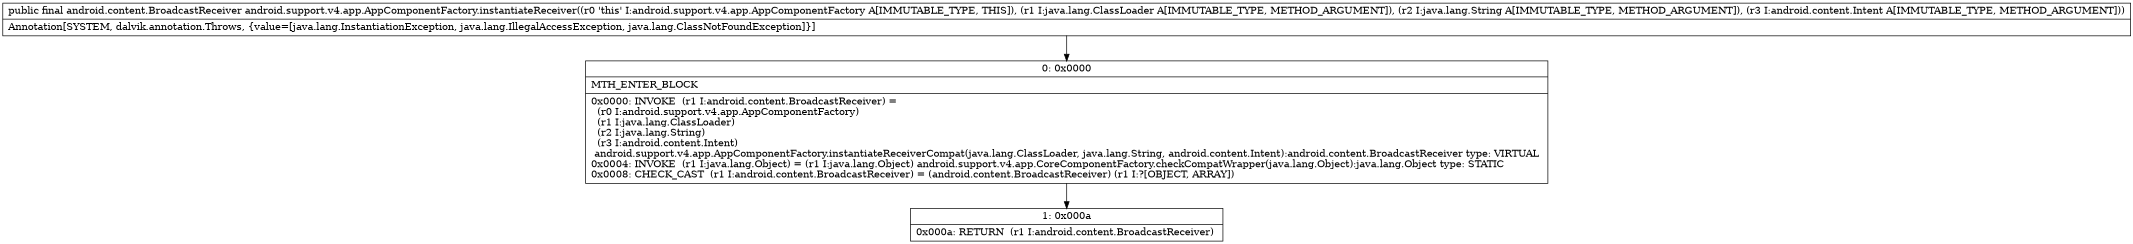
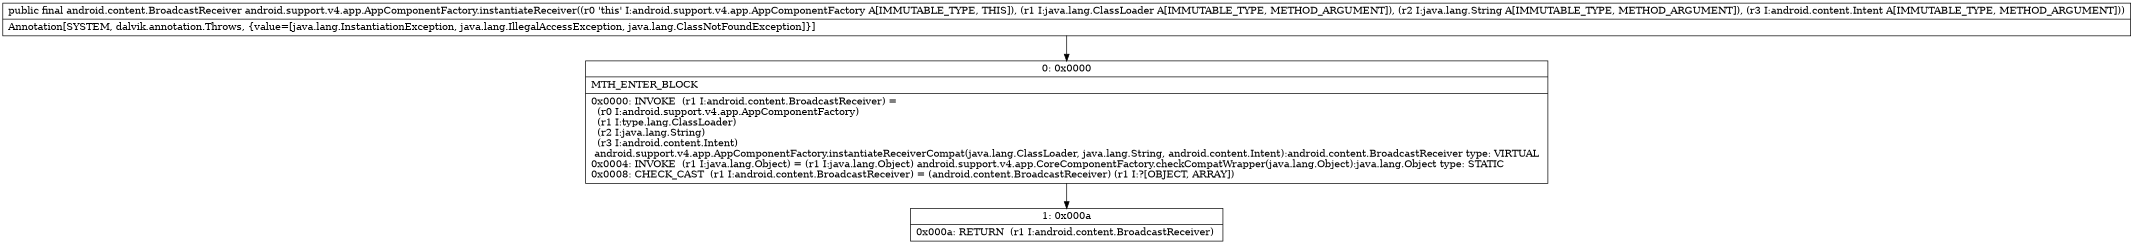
(663, 122) -> (664, 122)
